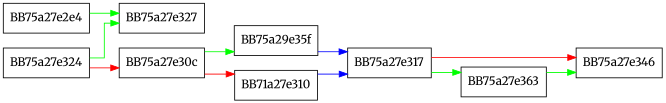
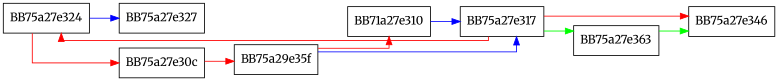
(46, 18) -> none
none -> (276, 41)
(104, 45) -> (100, 18)
(215, 52) -> (215, 61)
(215, 74) -> (355, 48)
